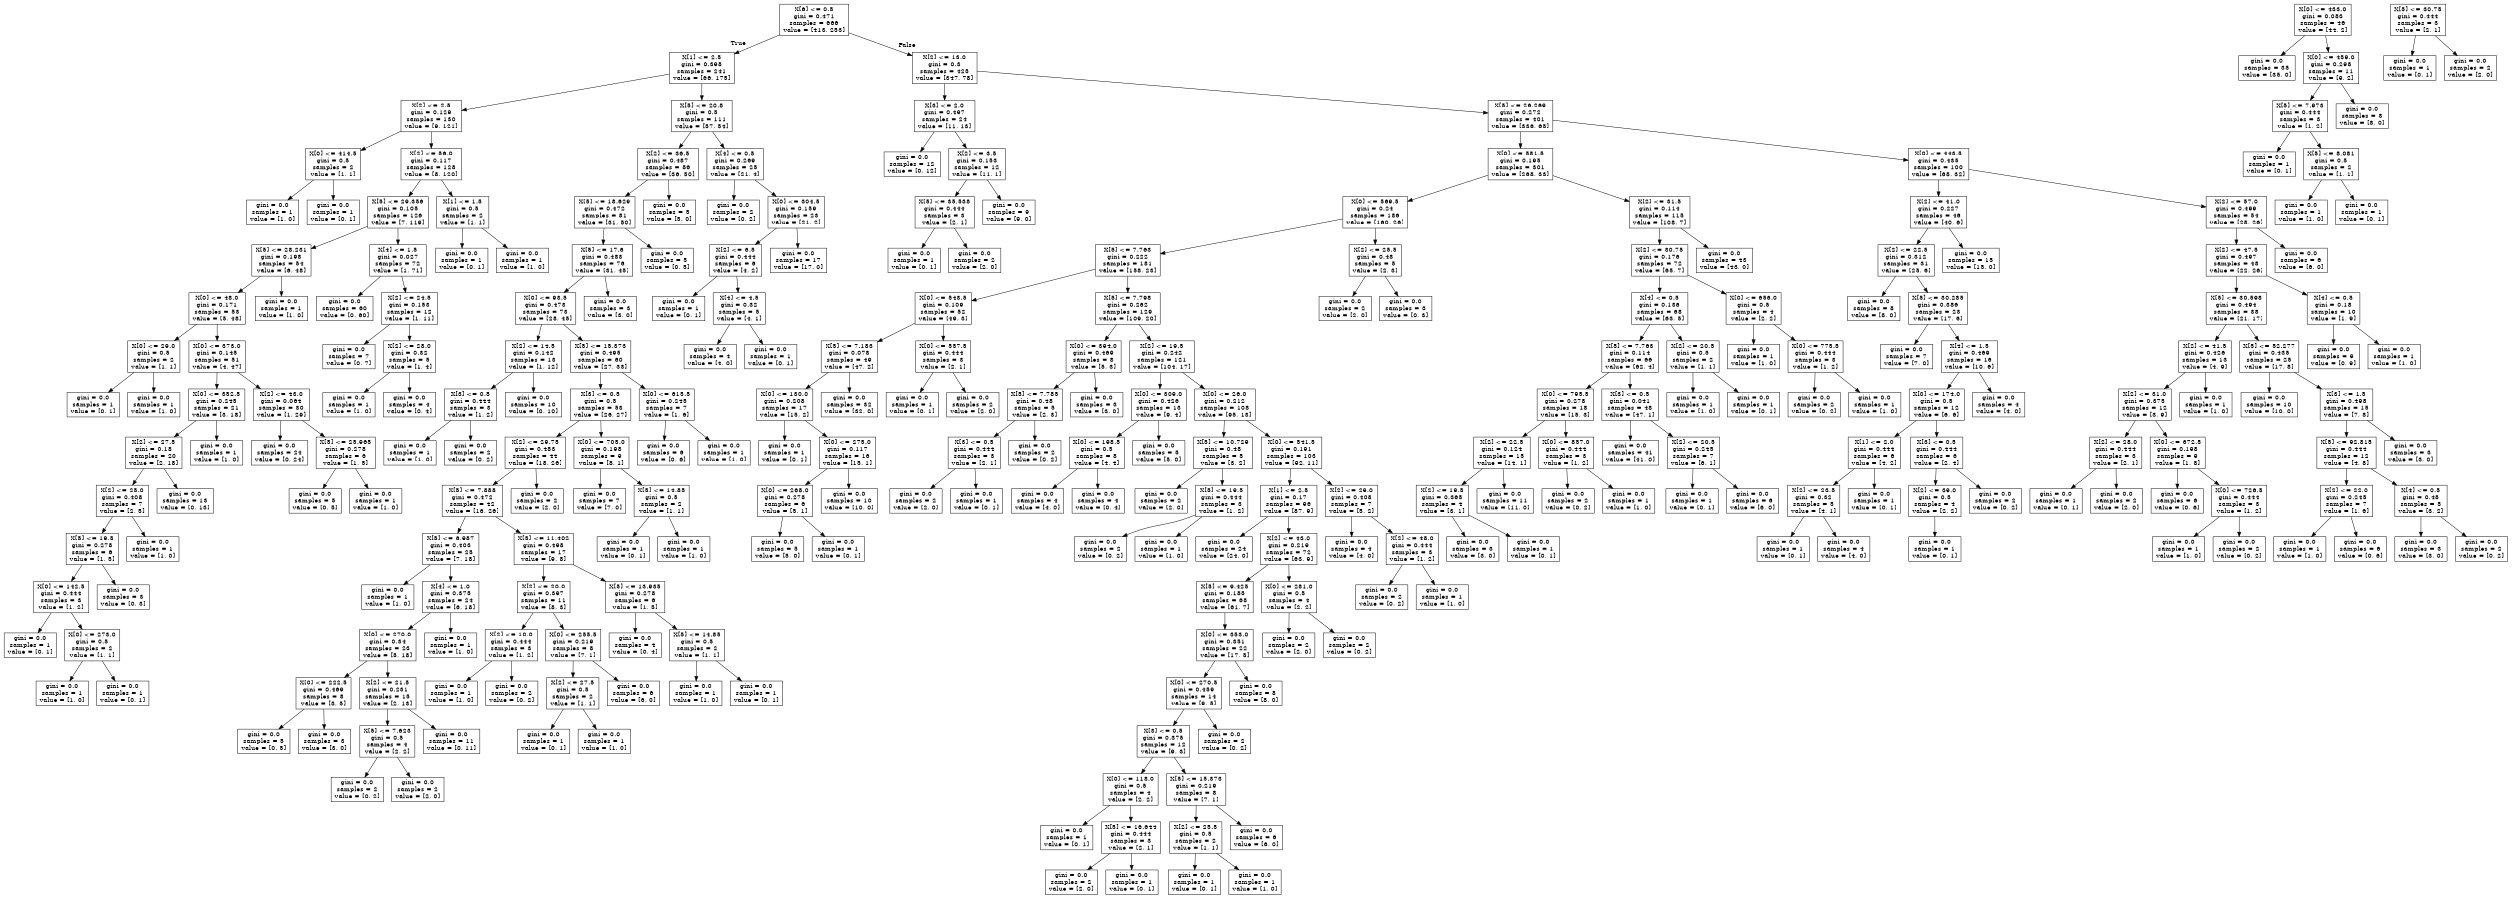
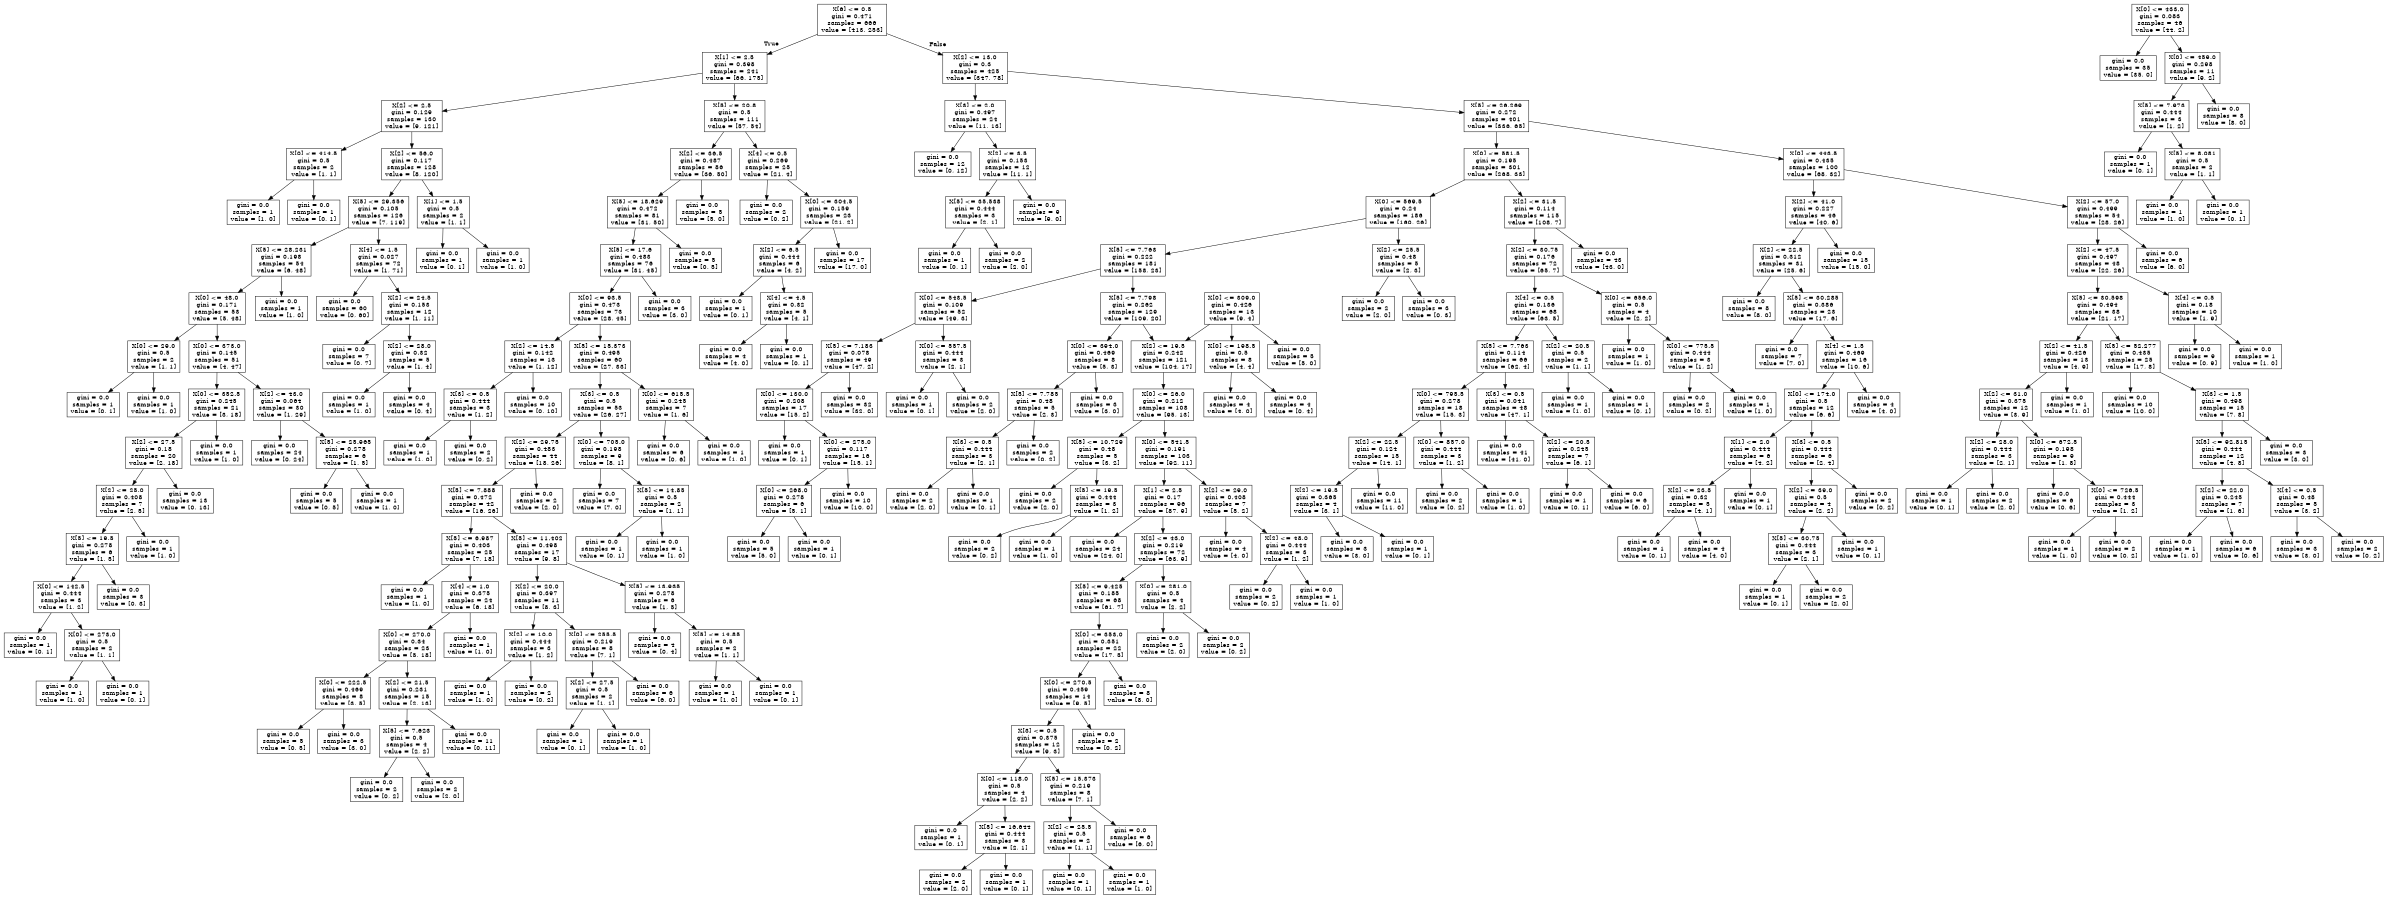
(1161, 378) -> (1200, 331)
none -> (1804, 523)
